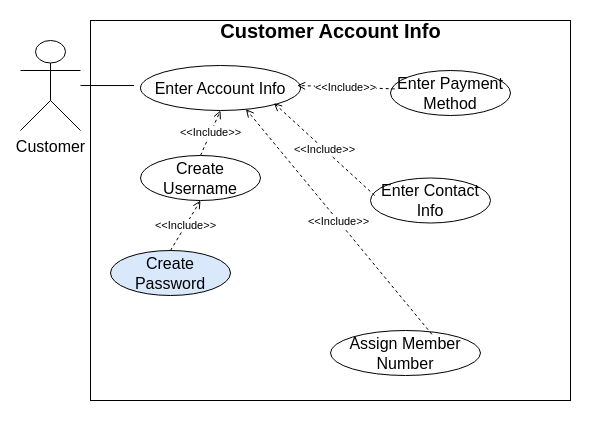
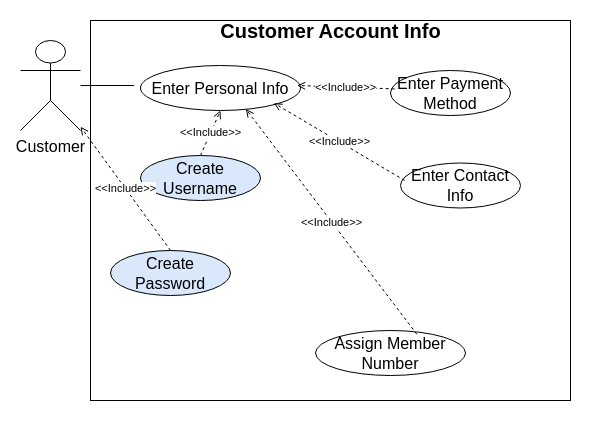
(221, 89) -> (221, 89)
(201, 178) -> (201, 178)
(431, 201) -> (461, 186)
(185, 226) -> (126, 190)
(406, 353) -> (391, 353)
